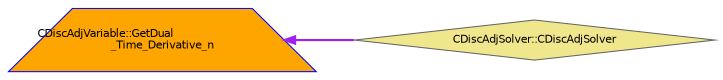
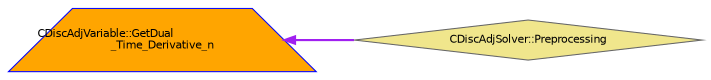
(534, 40) -> (528, 40)
